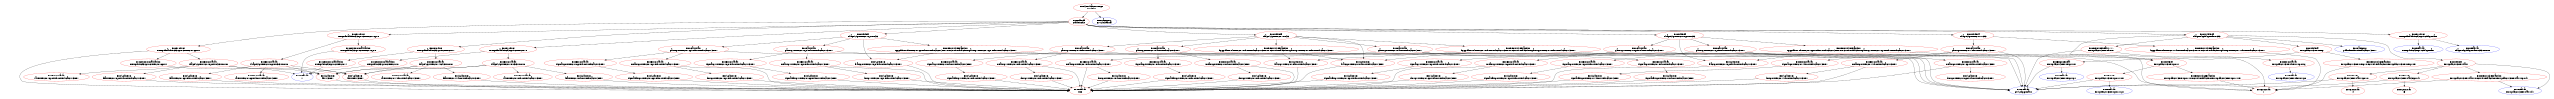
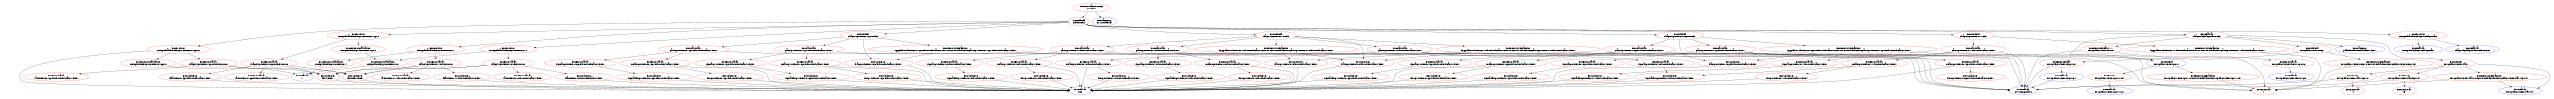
(2207, 35) -> (2207, 35)
(313, 55) -> (370, 56)
(208, 63) -> (208, 63)
(2167, 63) -> (2167, 63)
(124, 77) -> none
(2065, 84) -> (2043, 84)
(1480, 88) -> (1778, 71)
(1080, 91) -> (1080, 91)
